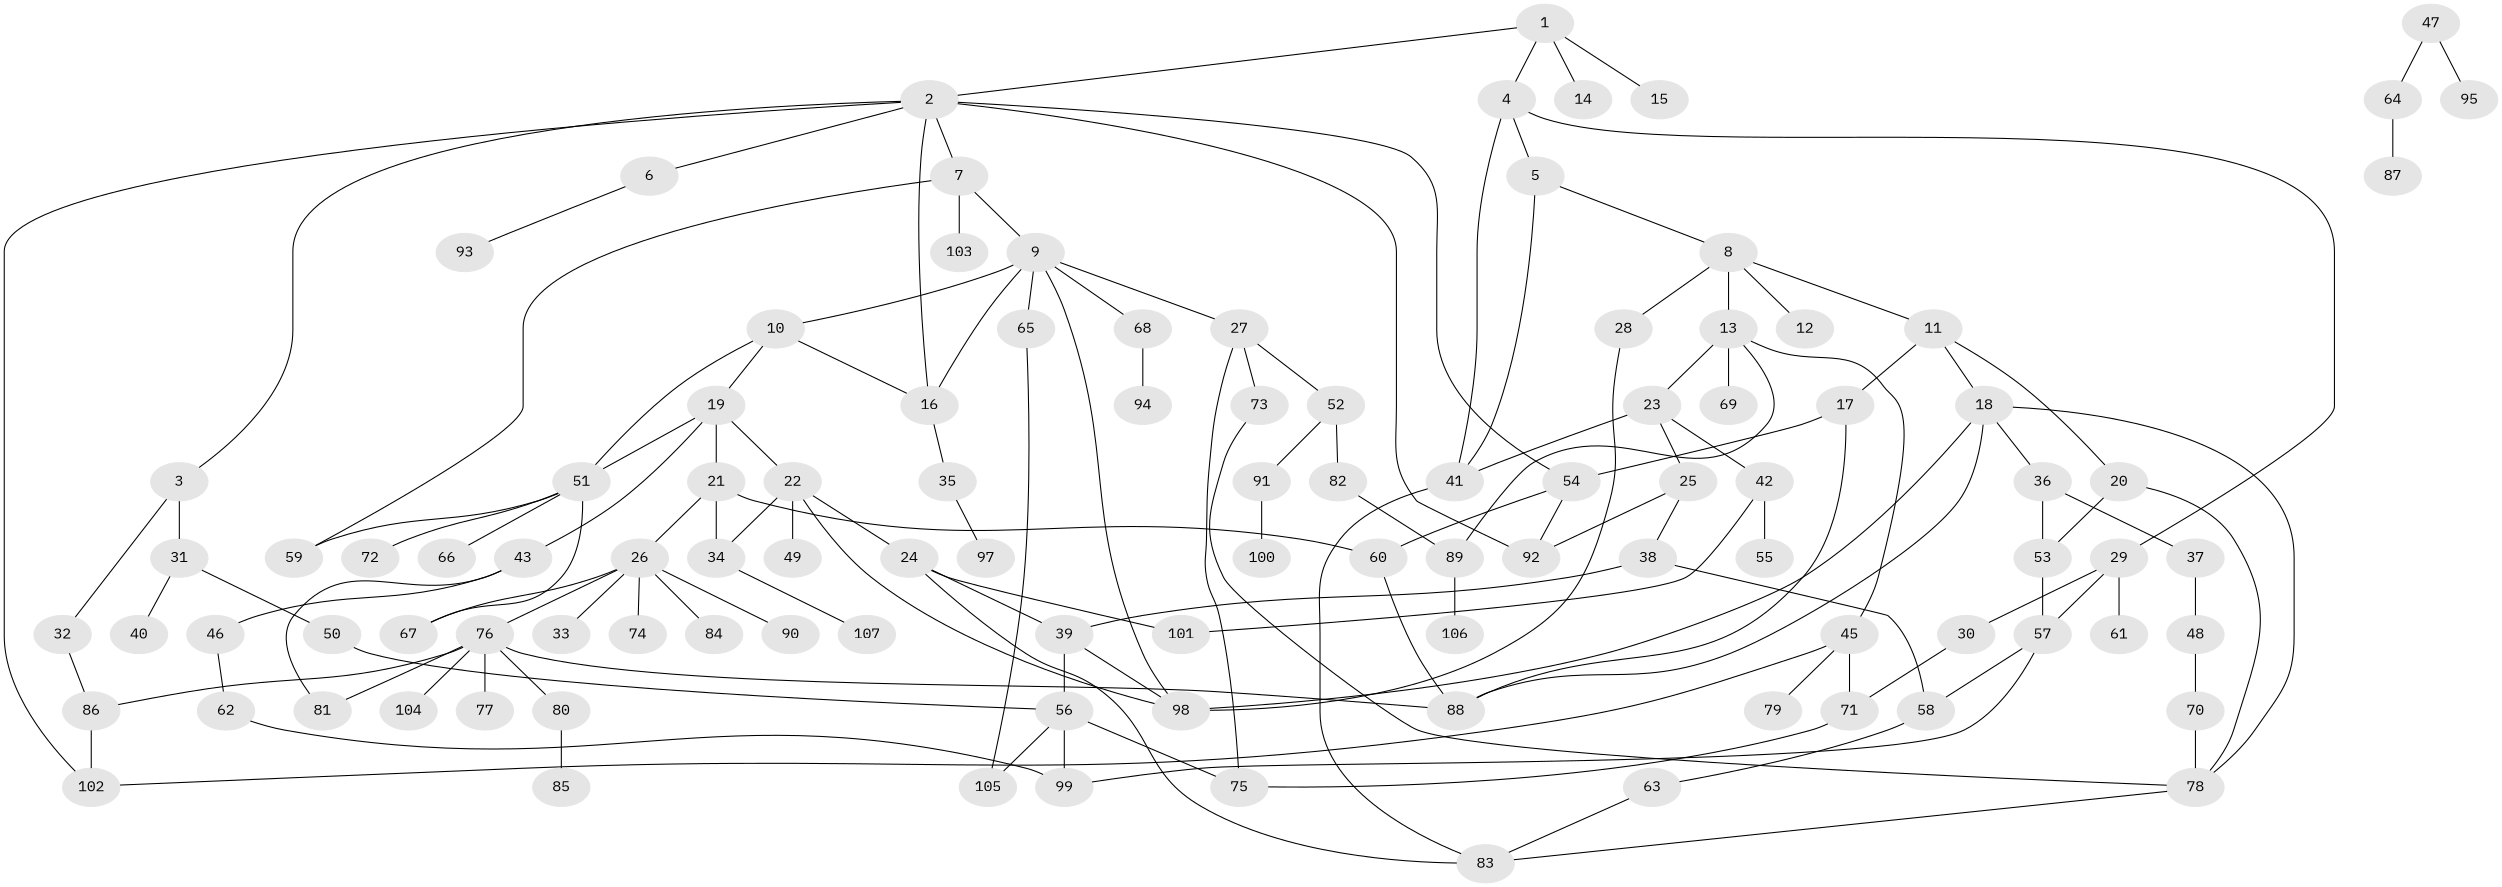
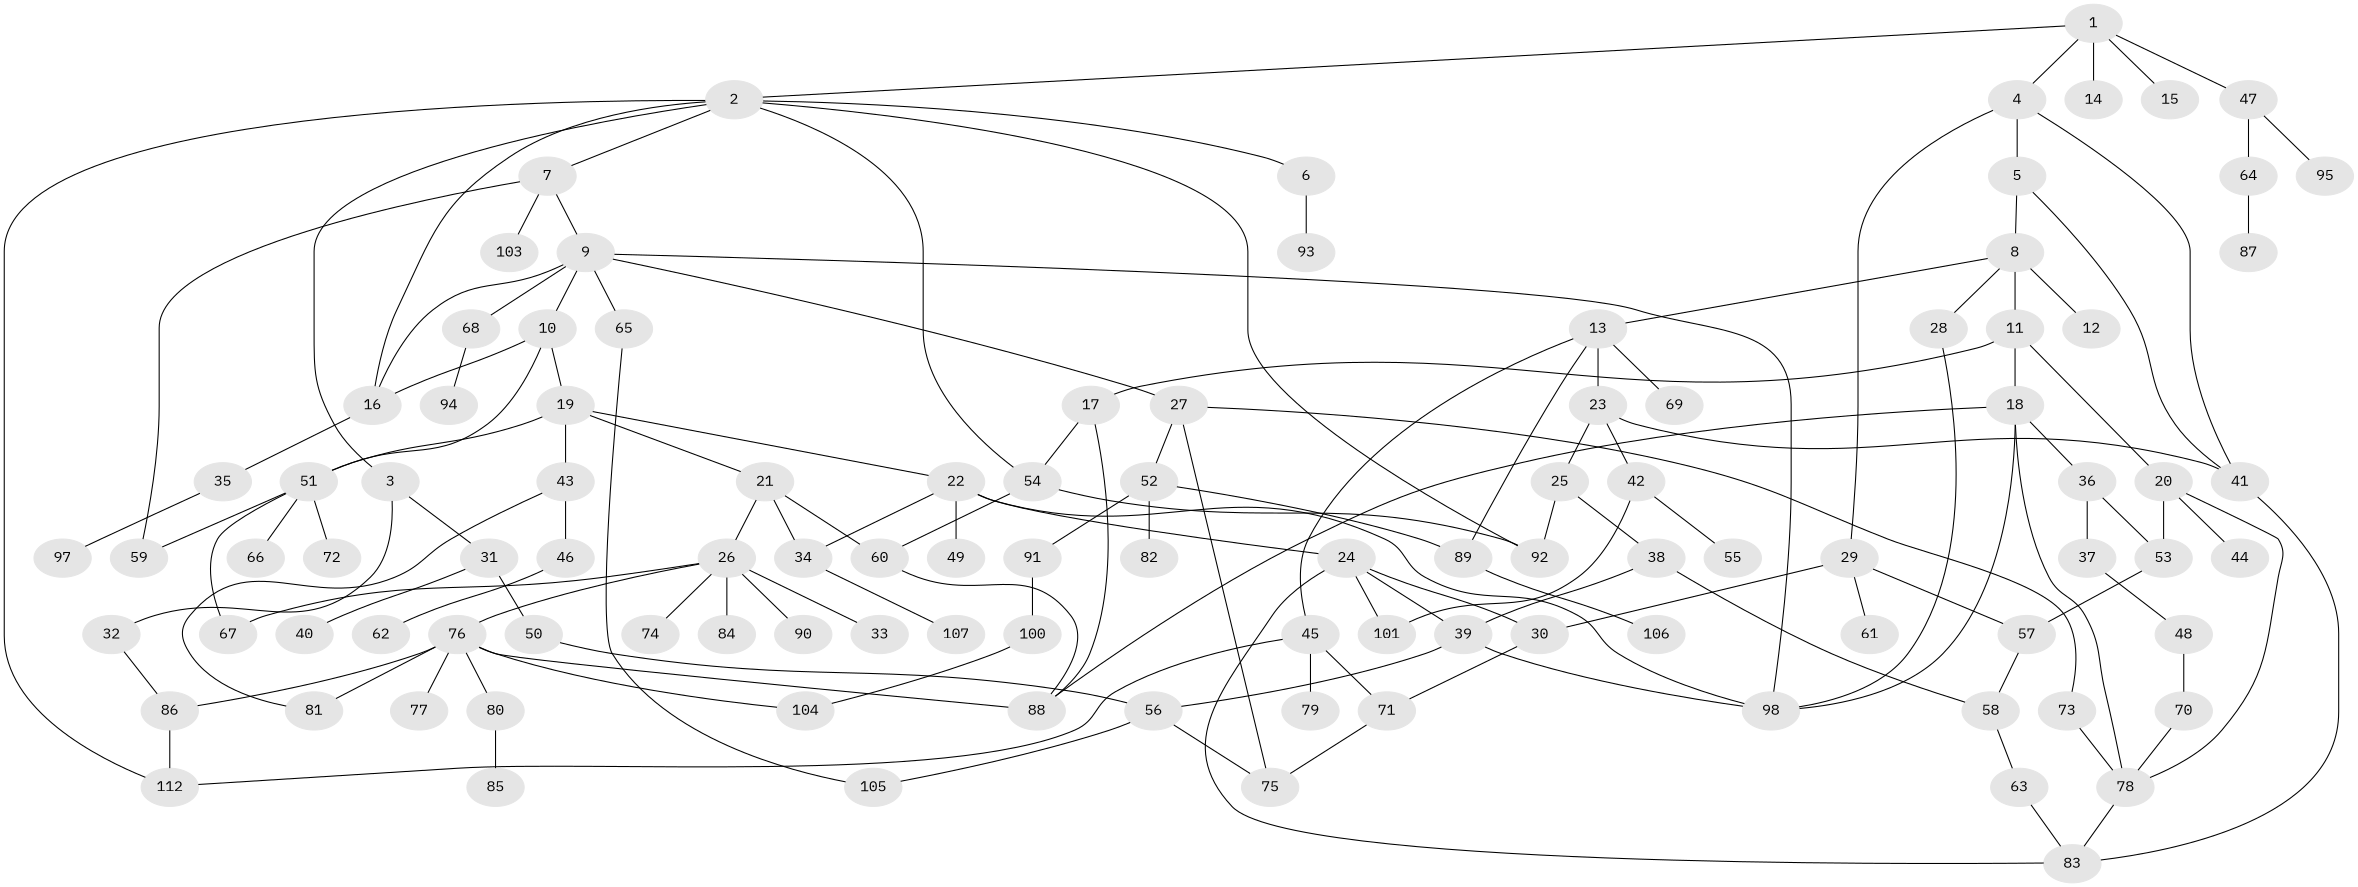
none -> (2171, 62)
(1397, 520) -> (1263, 502)
none -> (2240, 558)
none -> (1444, 595)
none -> (908, 682)
(91, 787) -> (170, 787)
(1064, 787) -> none
